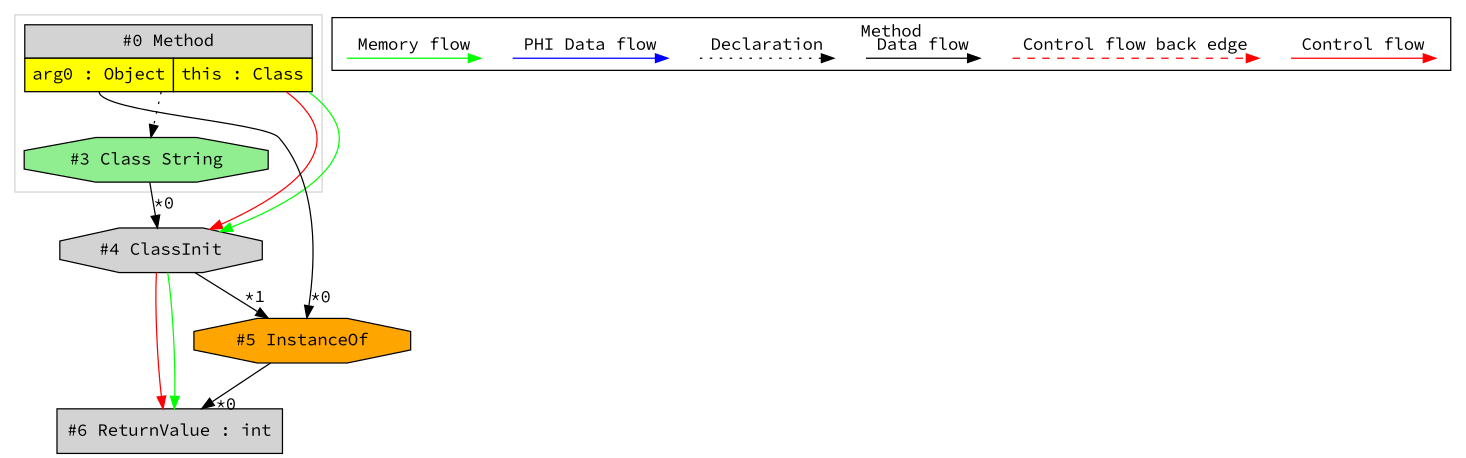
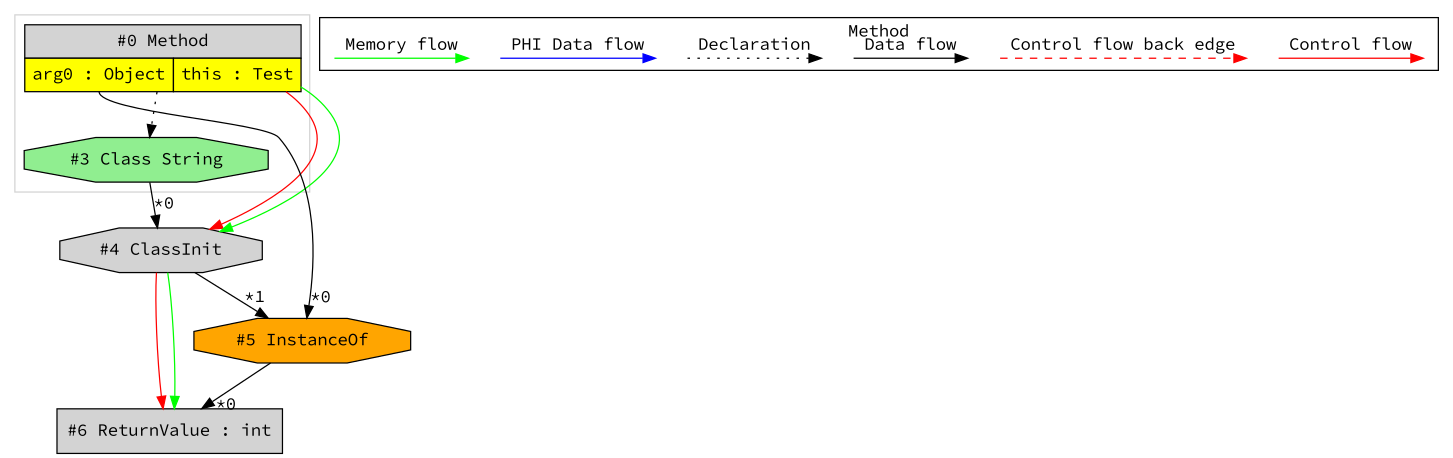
(243, 74) -> (237, 74)
